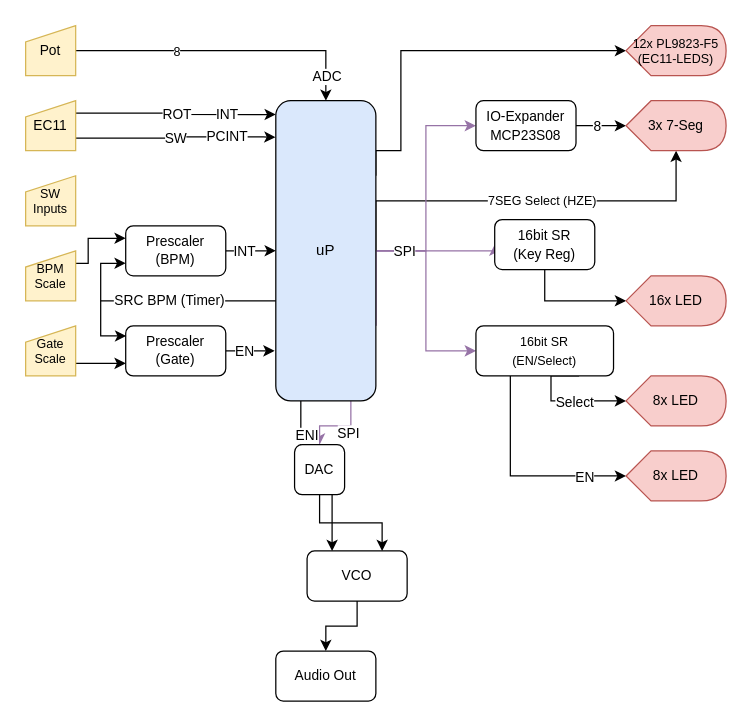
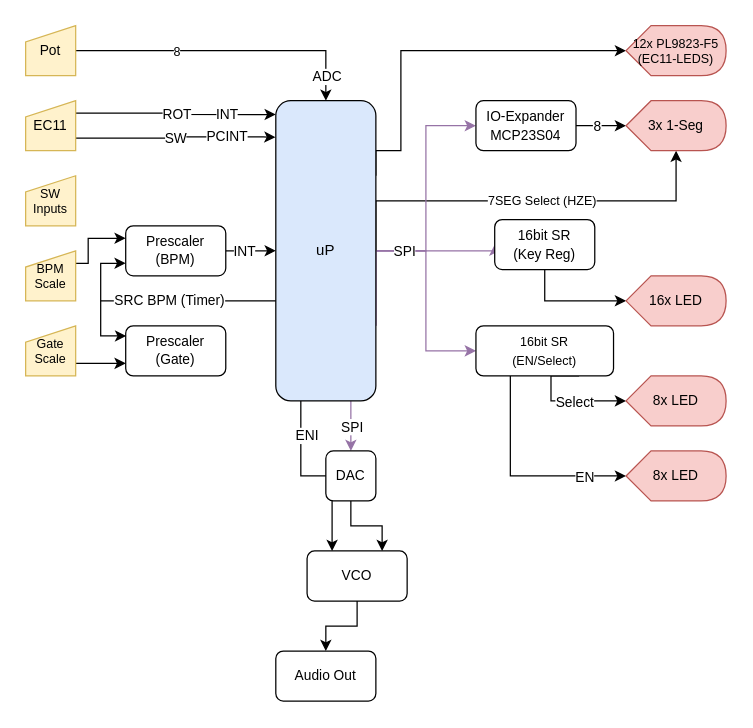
(526, 126) -> (526, 126)
(676, 126) -> (676, 126)
(246, 351) -> none
(319, 469) -> (351, 476)
